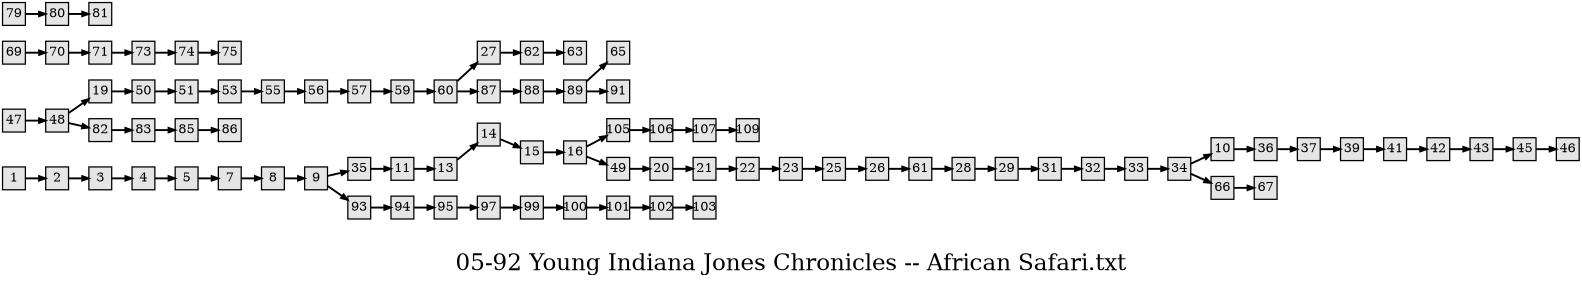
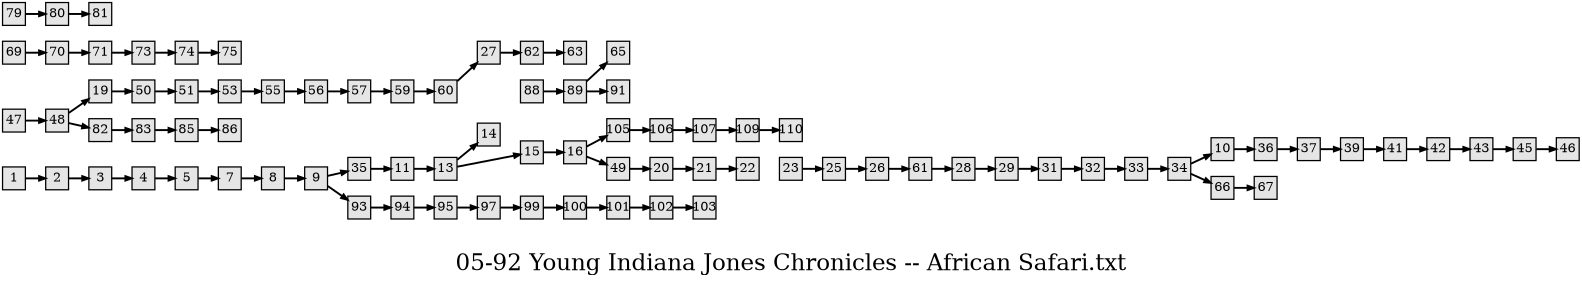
(489, 91) -> none
none -> (791, 130)
(507, 142) -> (486, 161)
(766, 169) -> none
